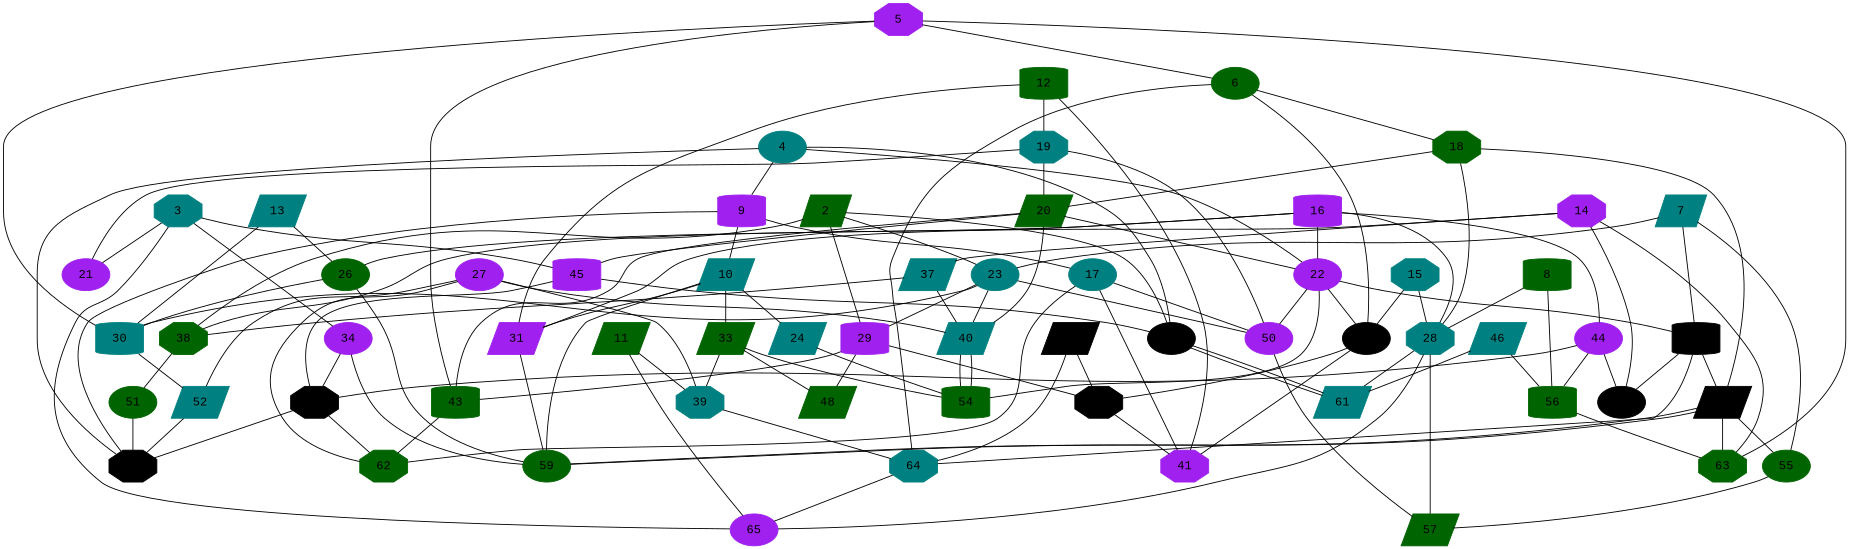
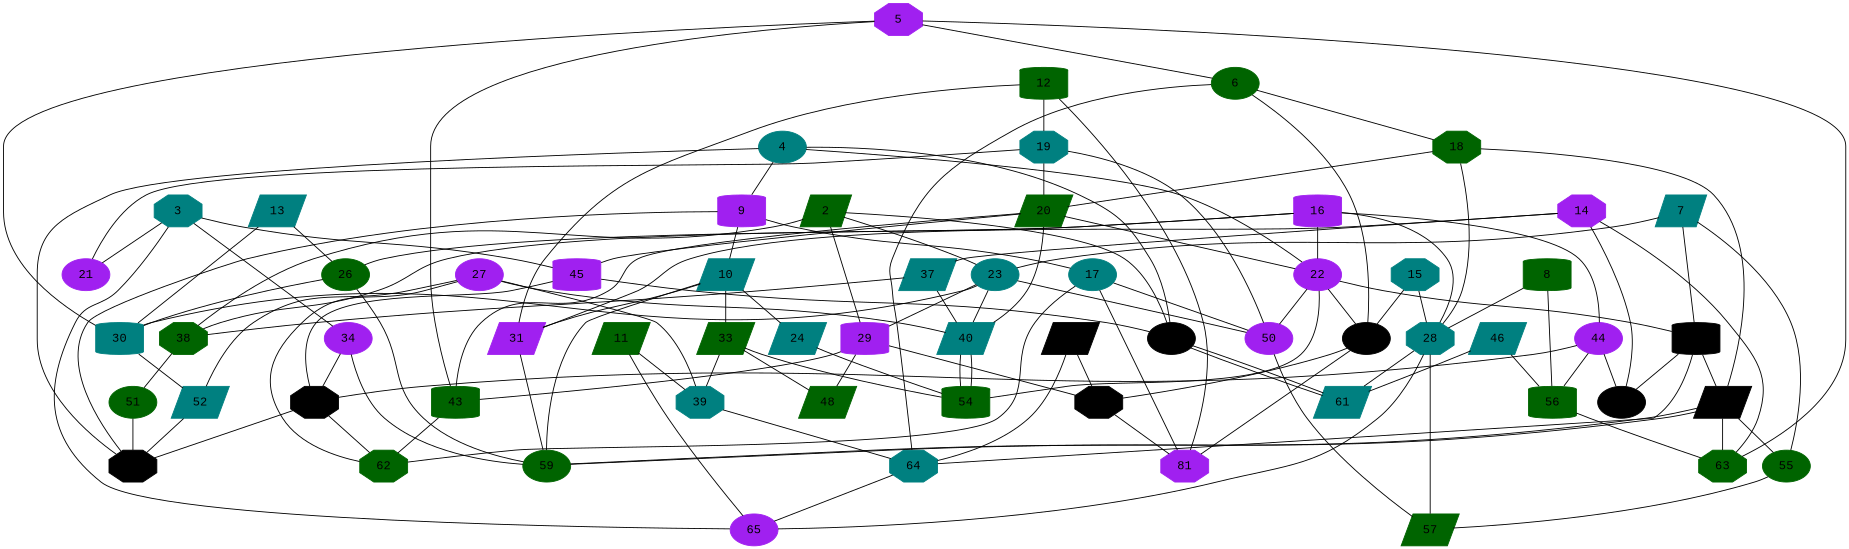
(1185, 466) -> (1185, 466)
